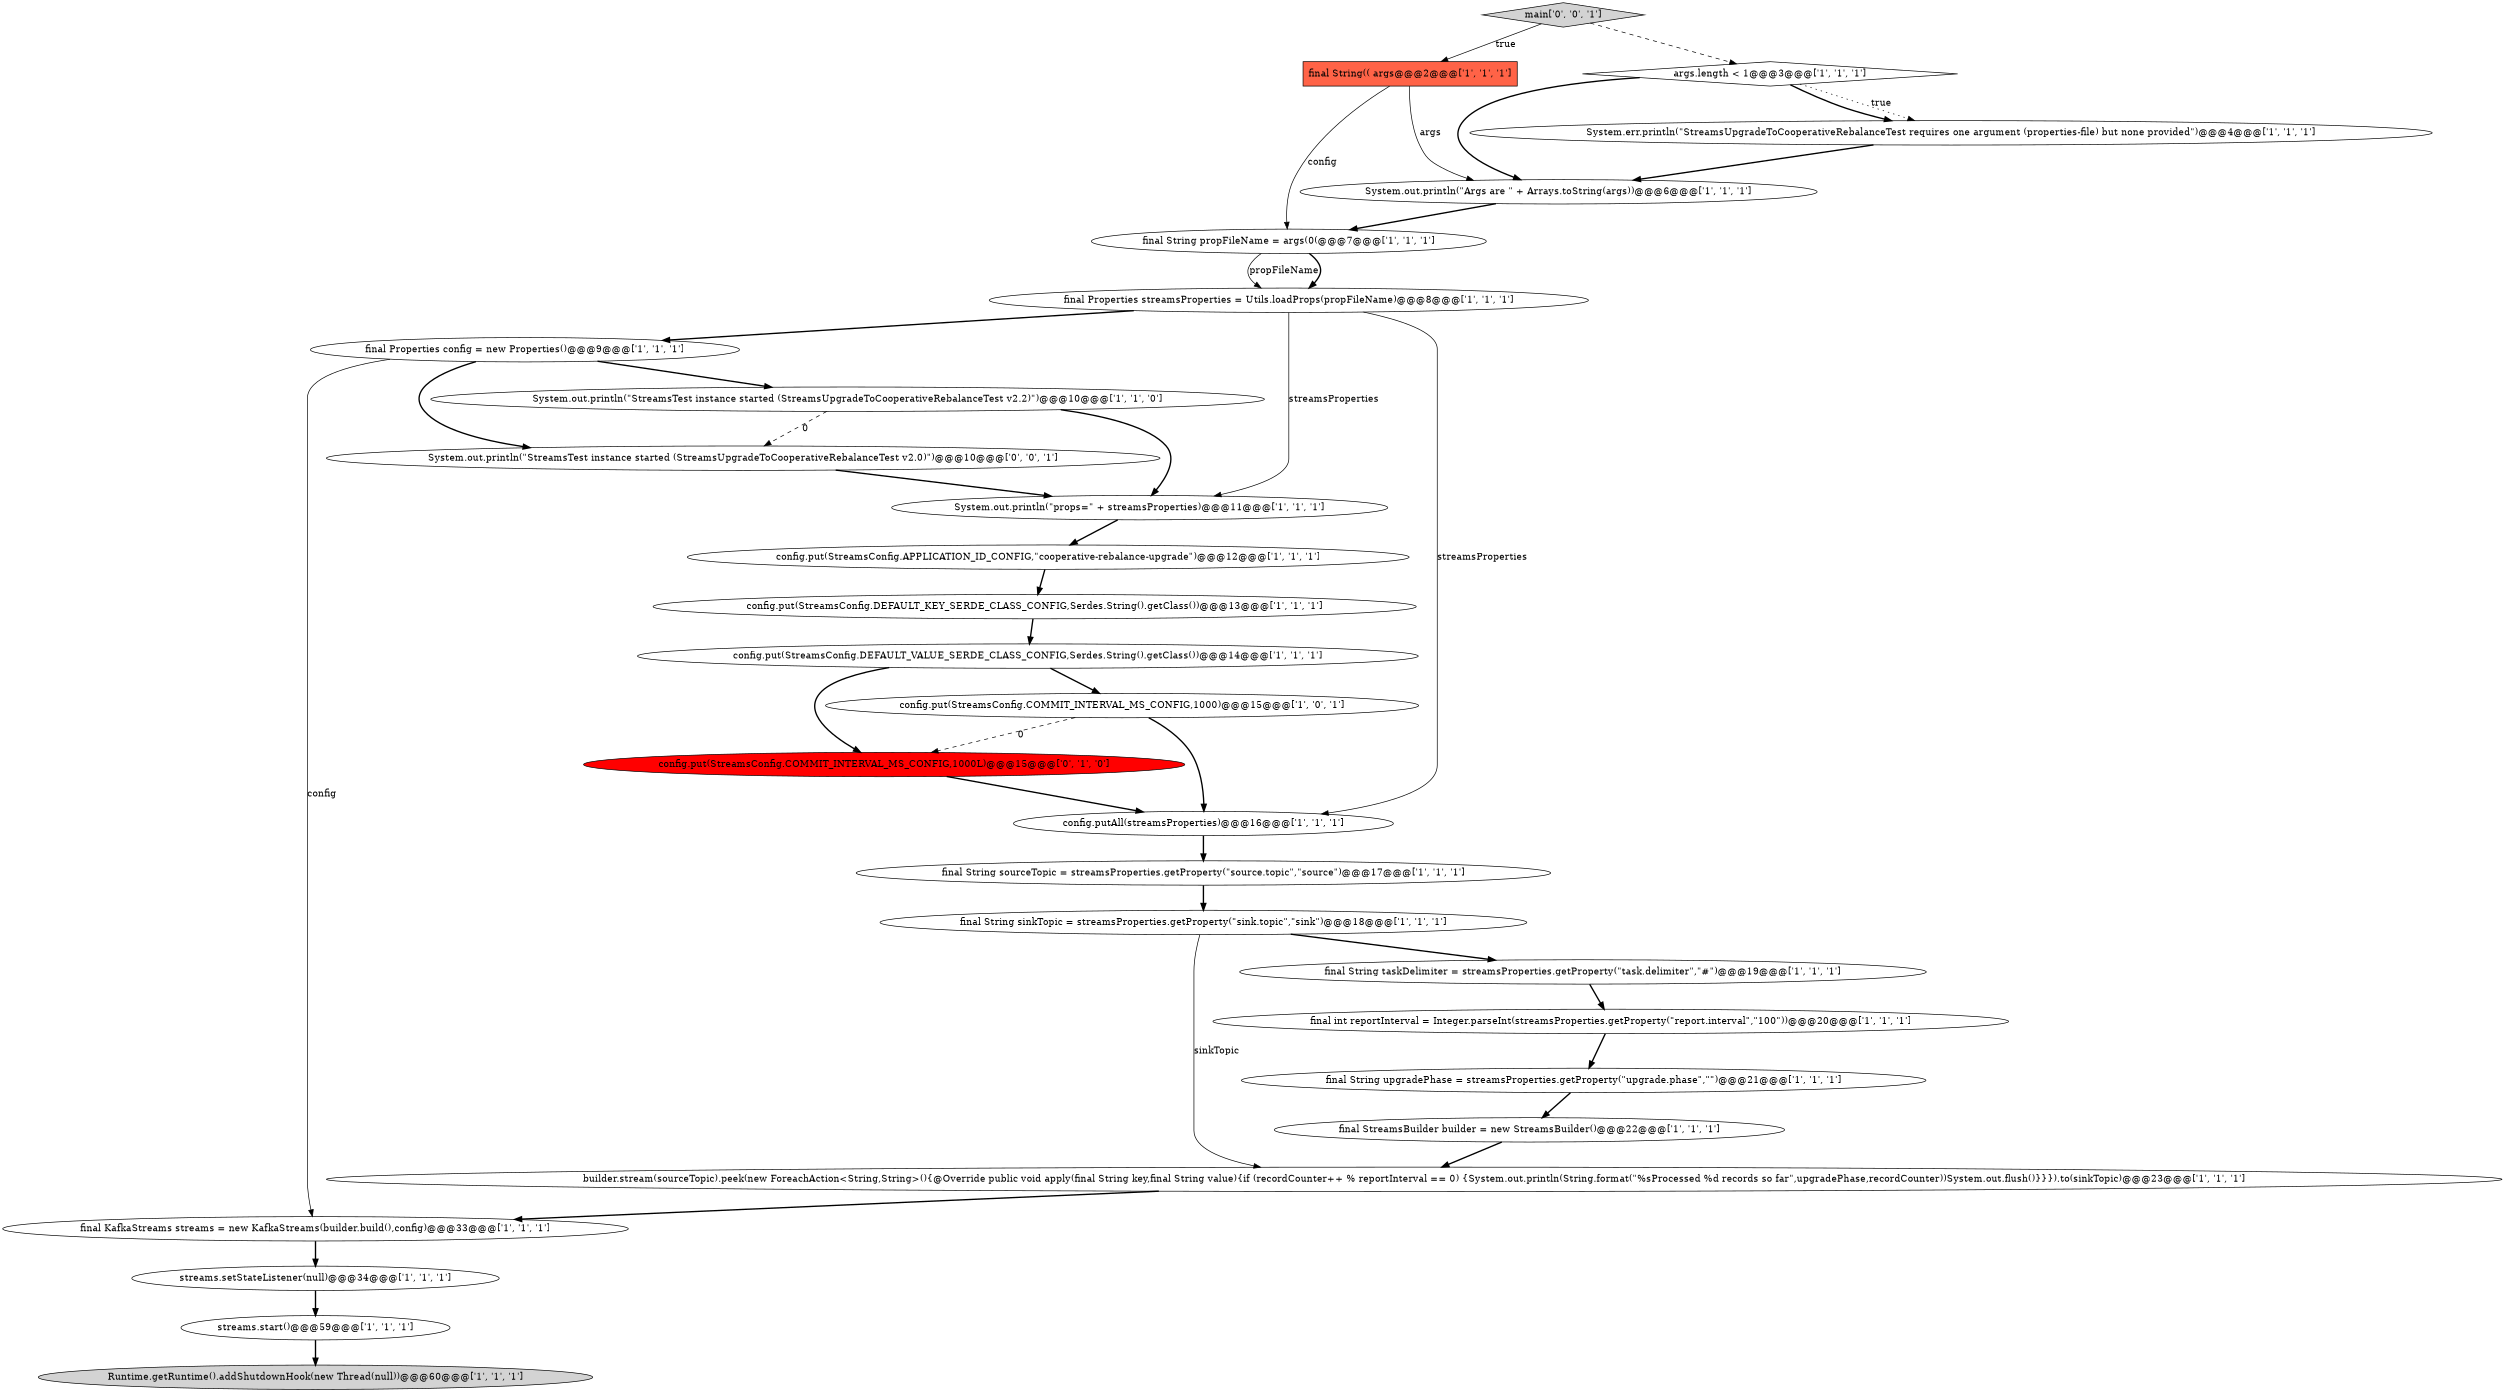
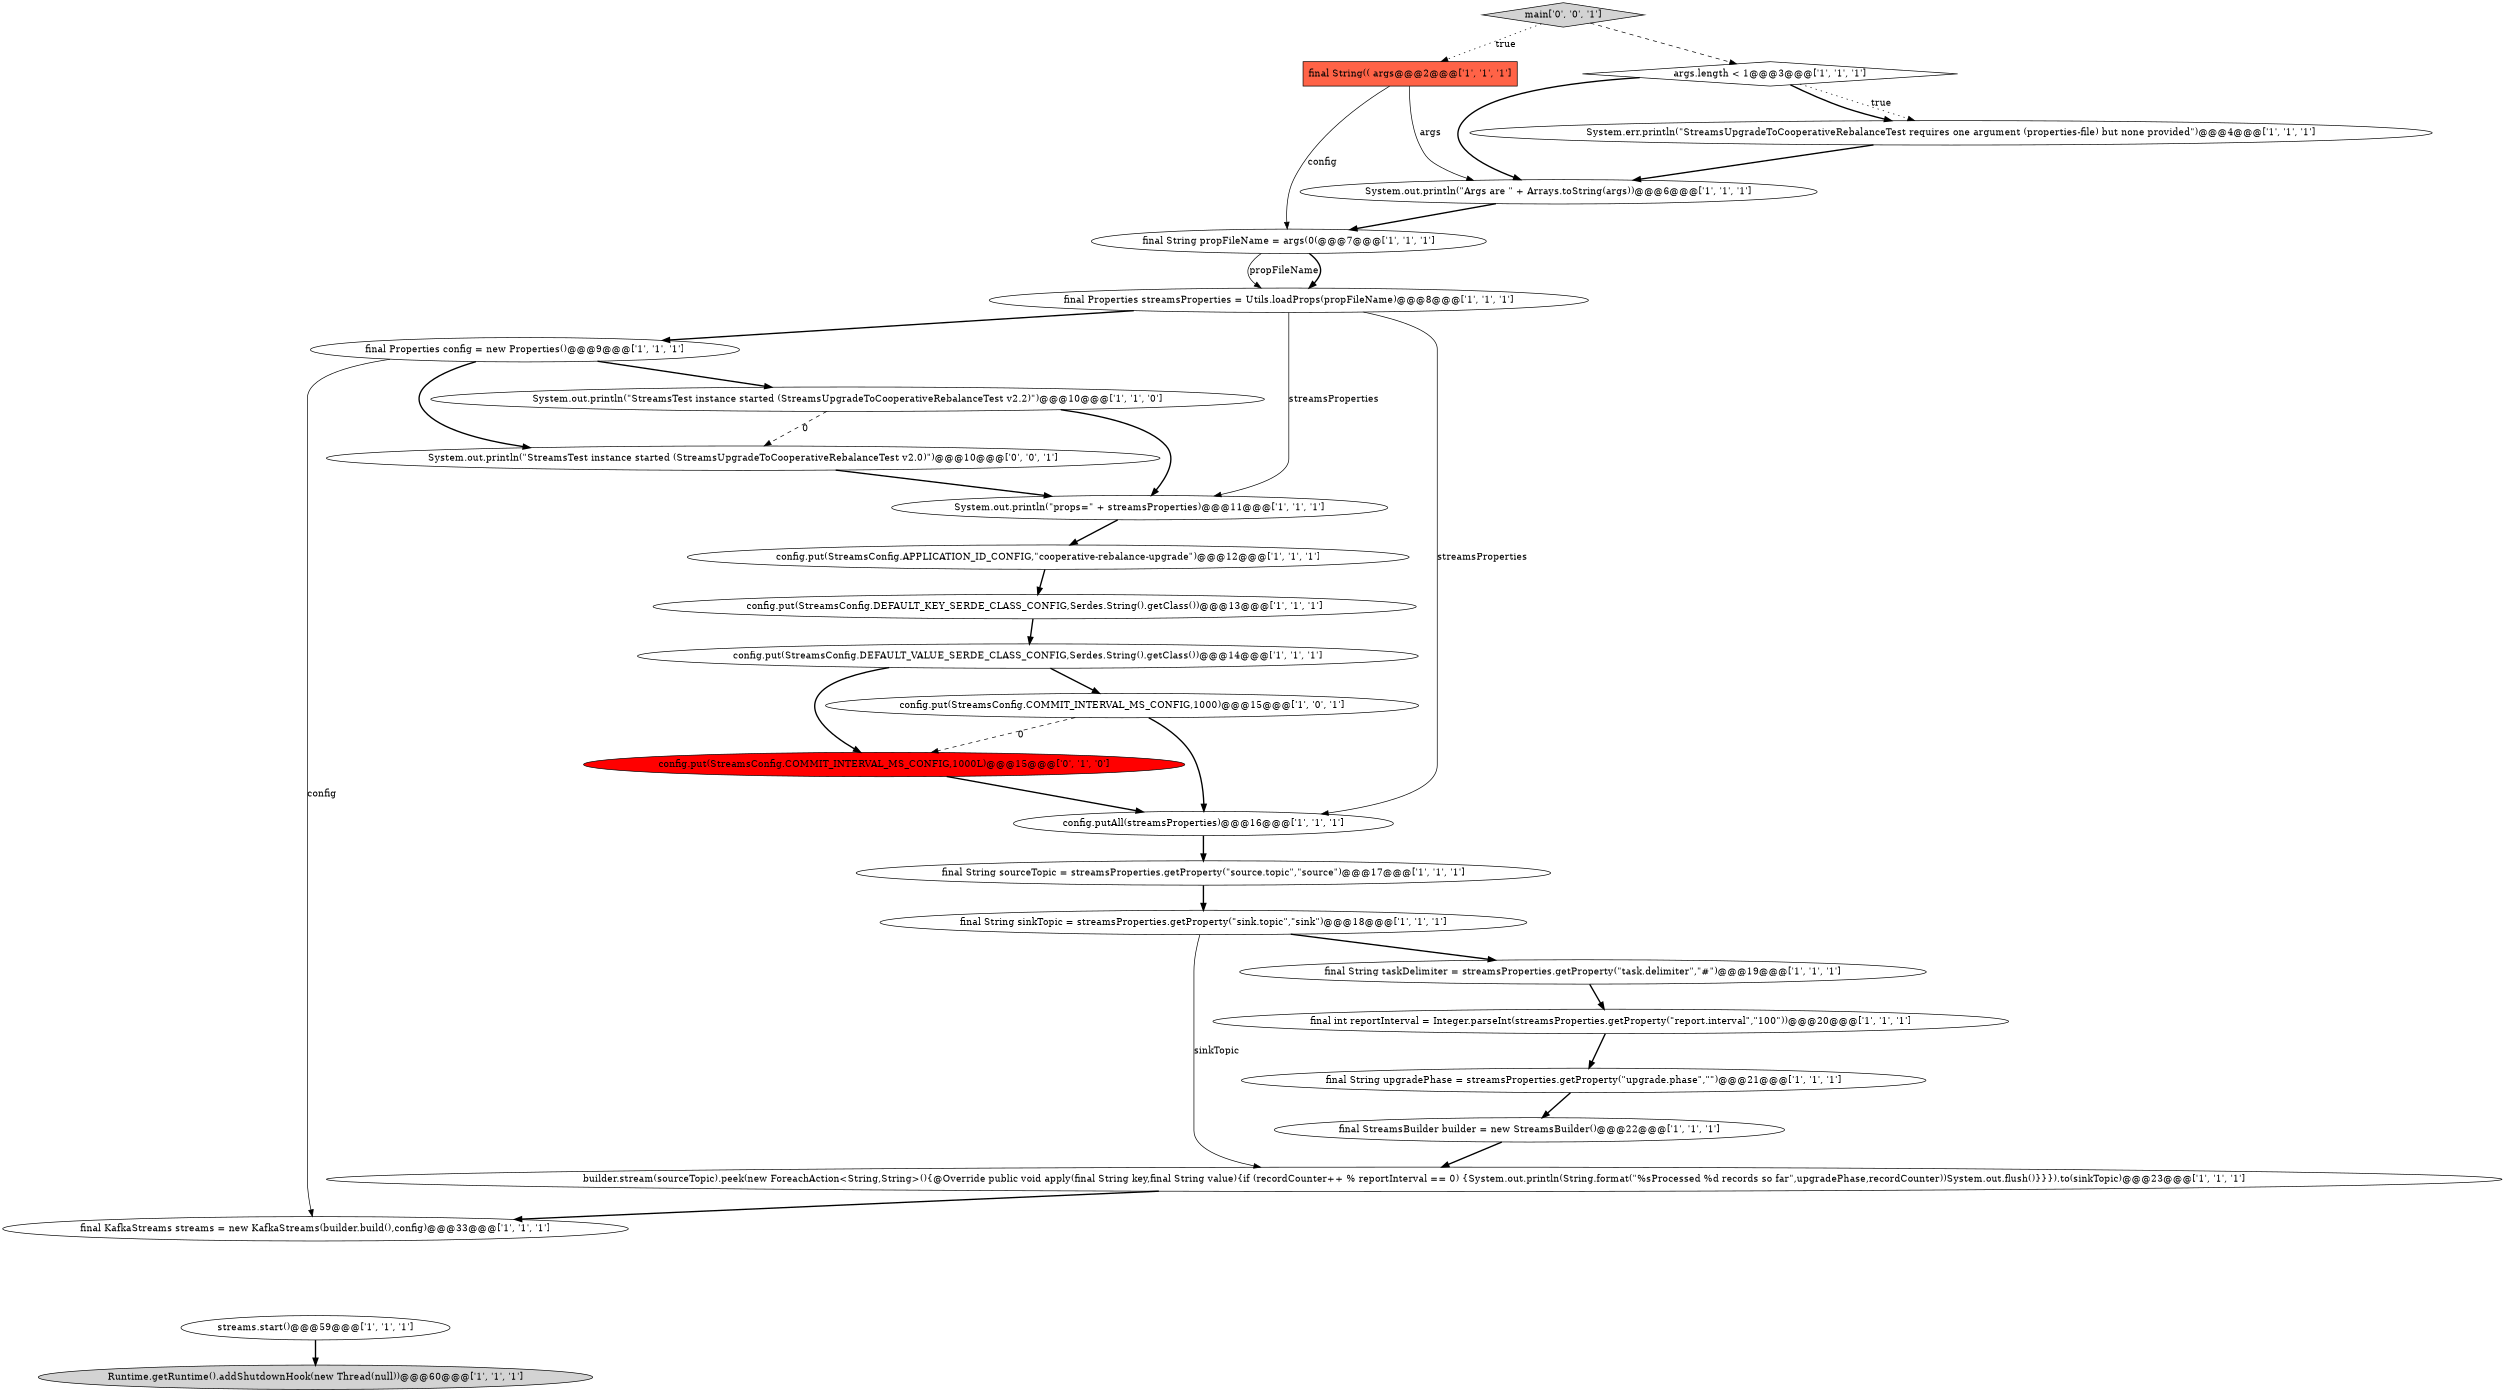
(1494, 41) -> (1494, 41)
(316, 1278) -> none
